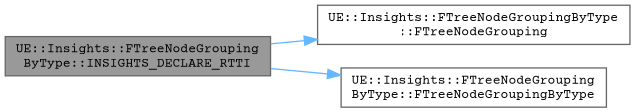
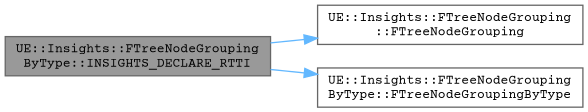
(474, 25) -> (450, 25)
